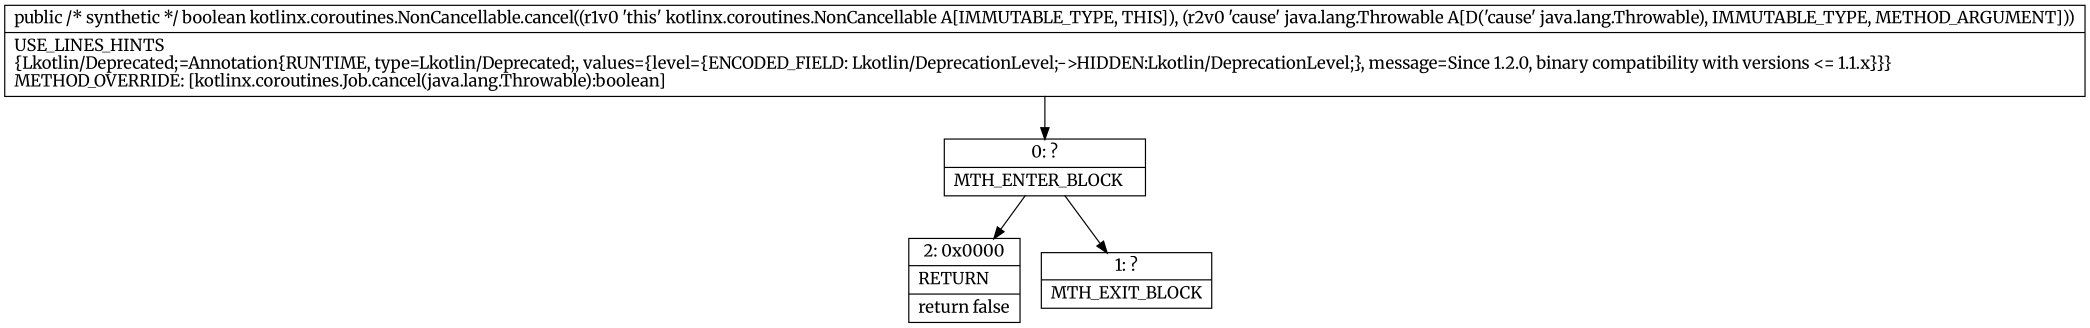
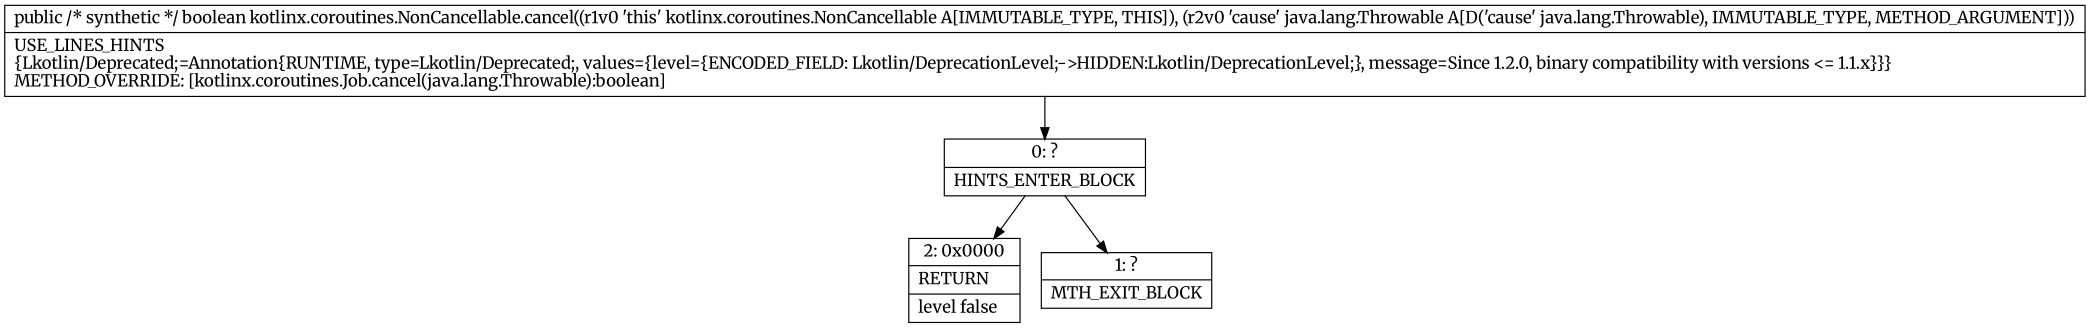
(1038, 181) -> (1045, 181)
(964, 308) -> (958, 308)
